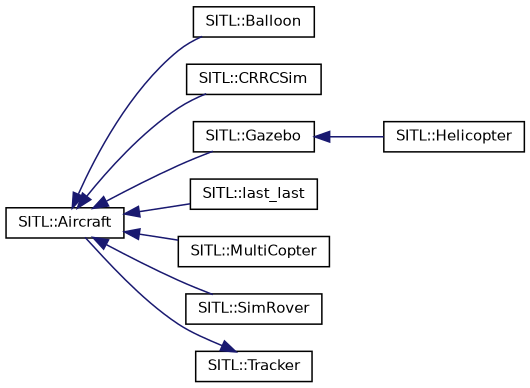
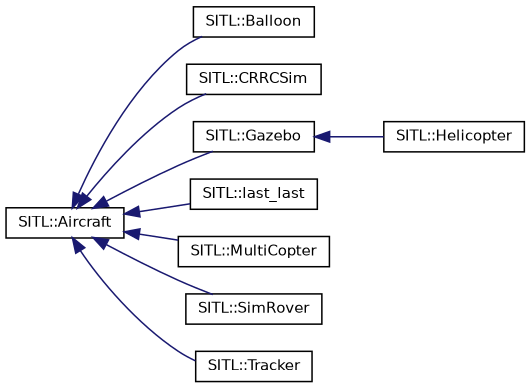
(147, 300) -> (132, 312)
